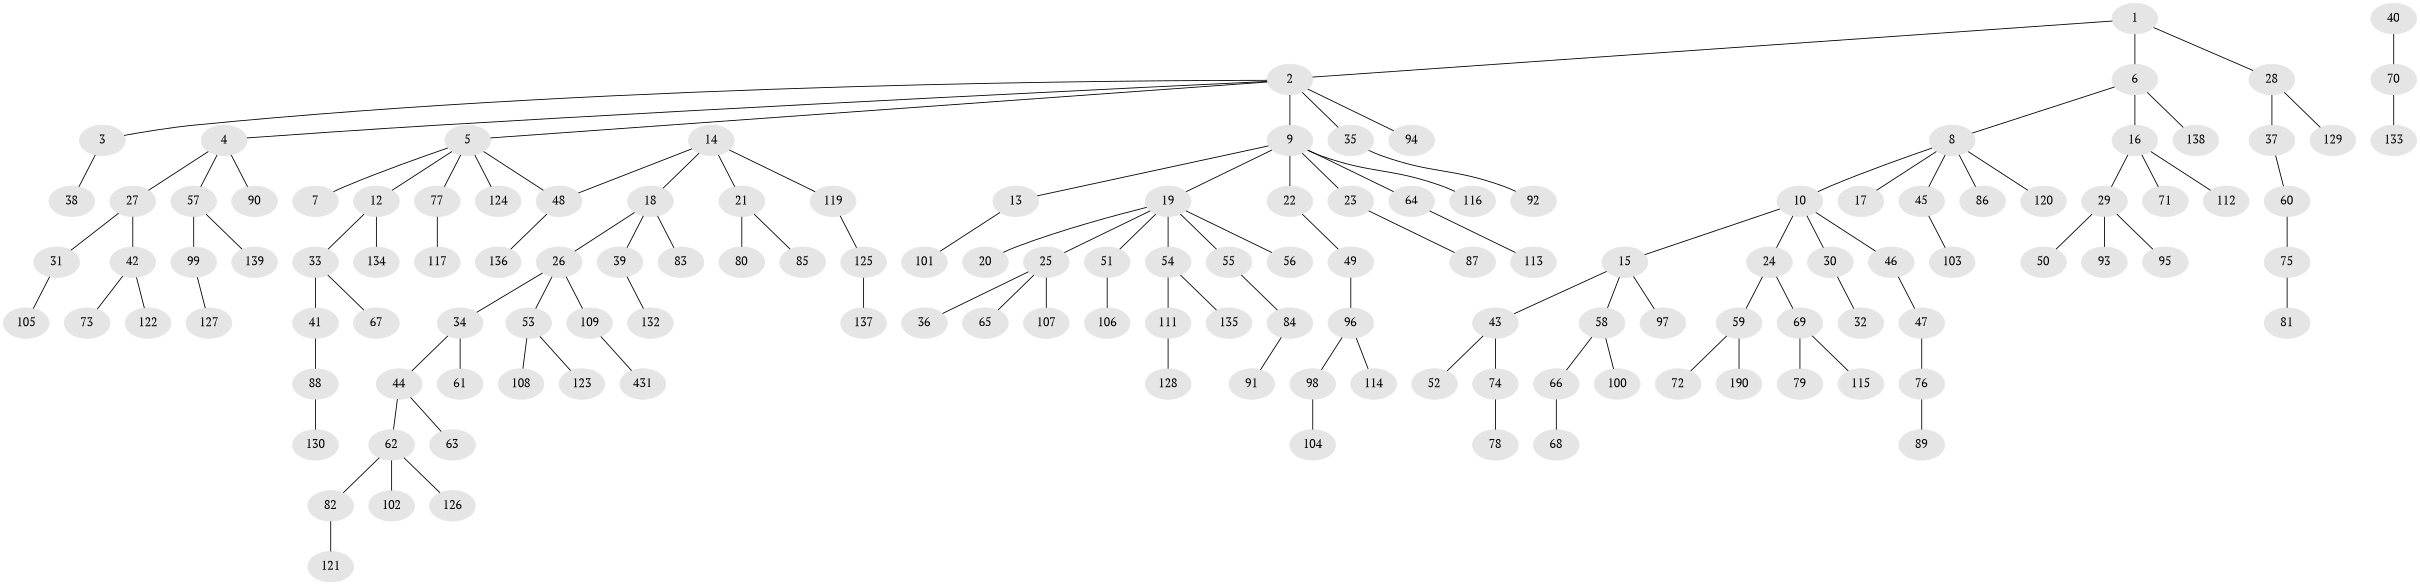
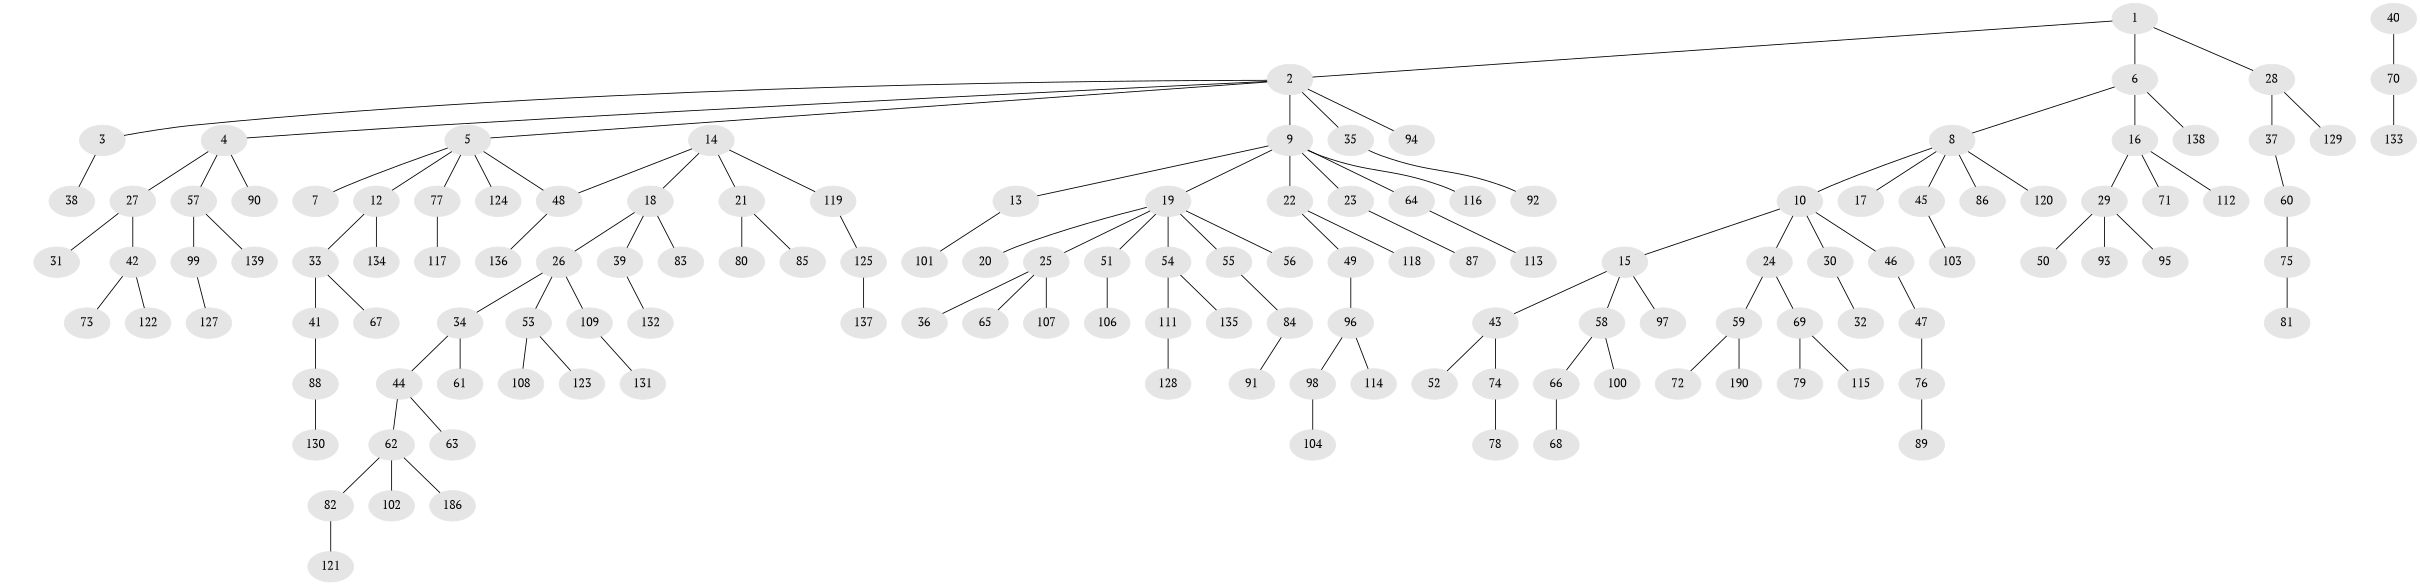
none -> (1412, 262)
(26, 323) -> none
(643, 384) -> (643, 384)
(453, 506) -> (453, 506)
